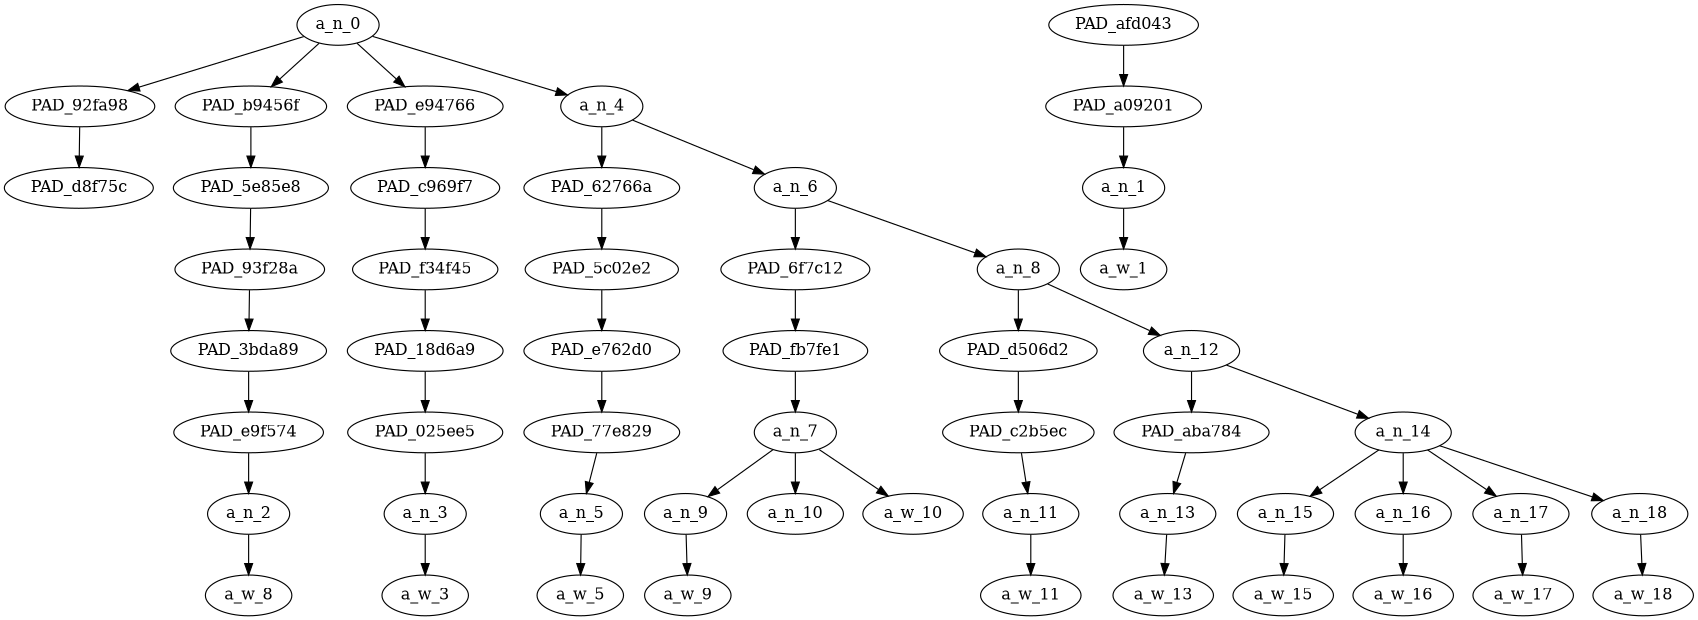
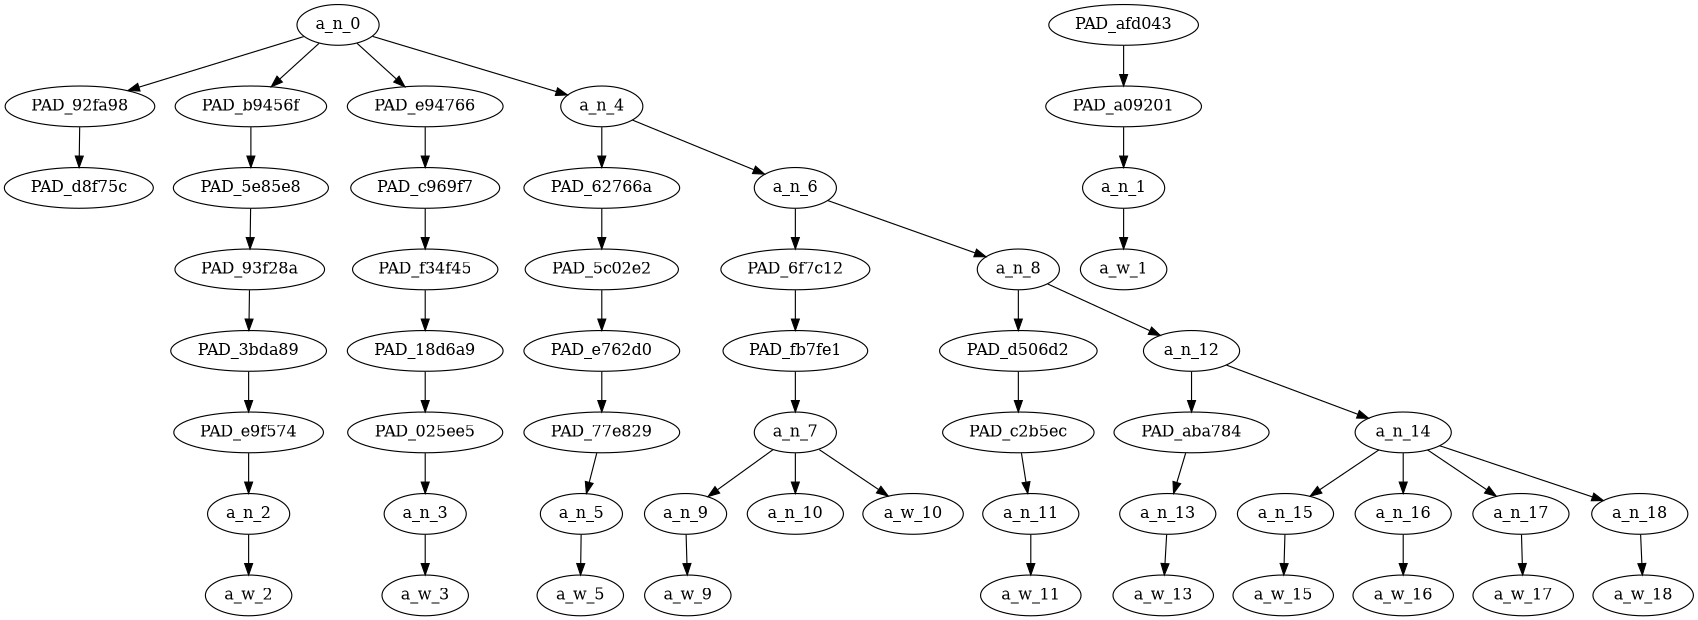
(249, 595) -> (249, 595)
